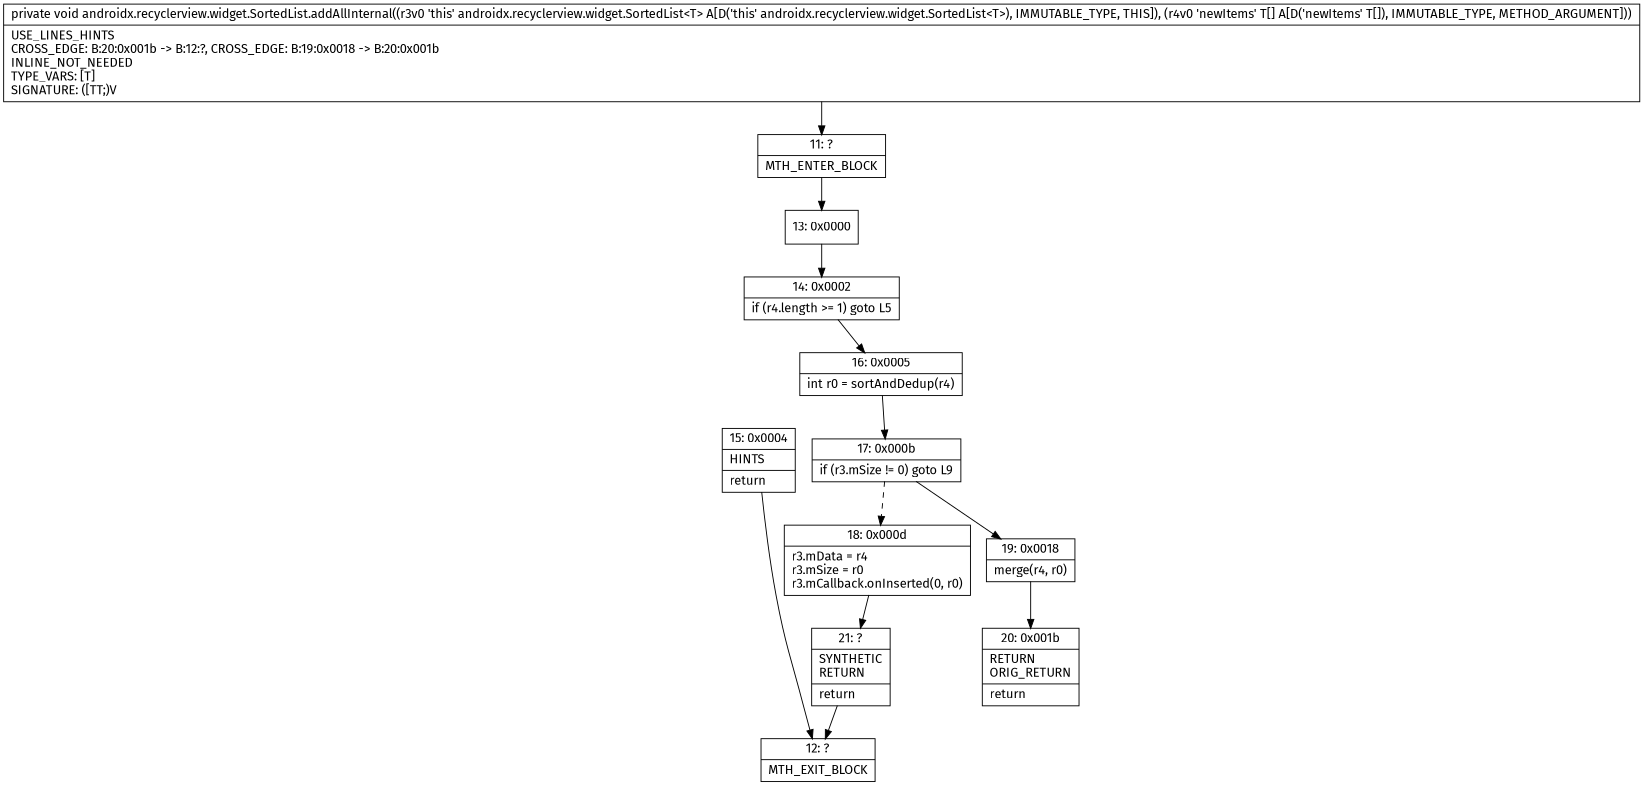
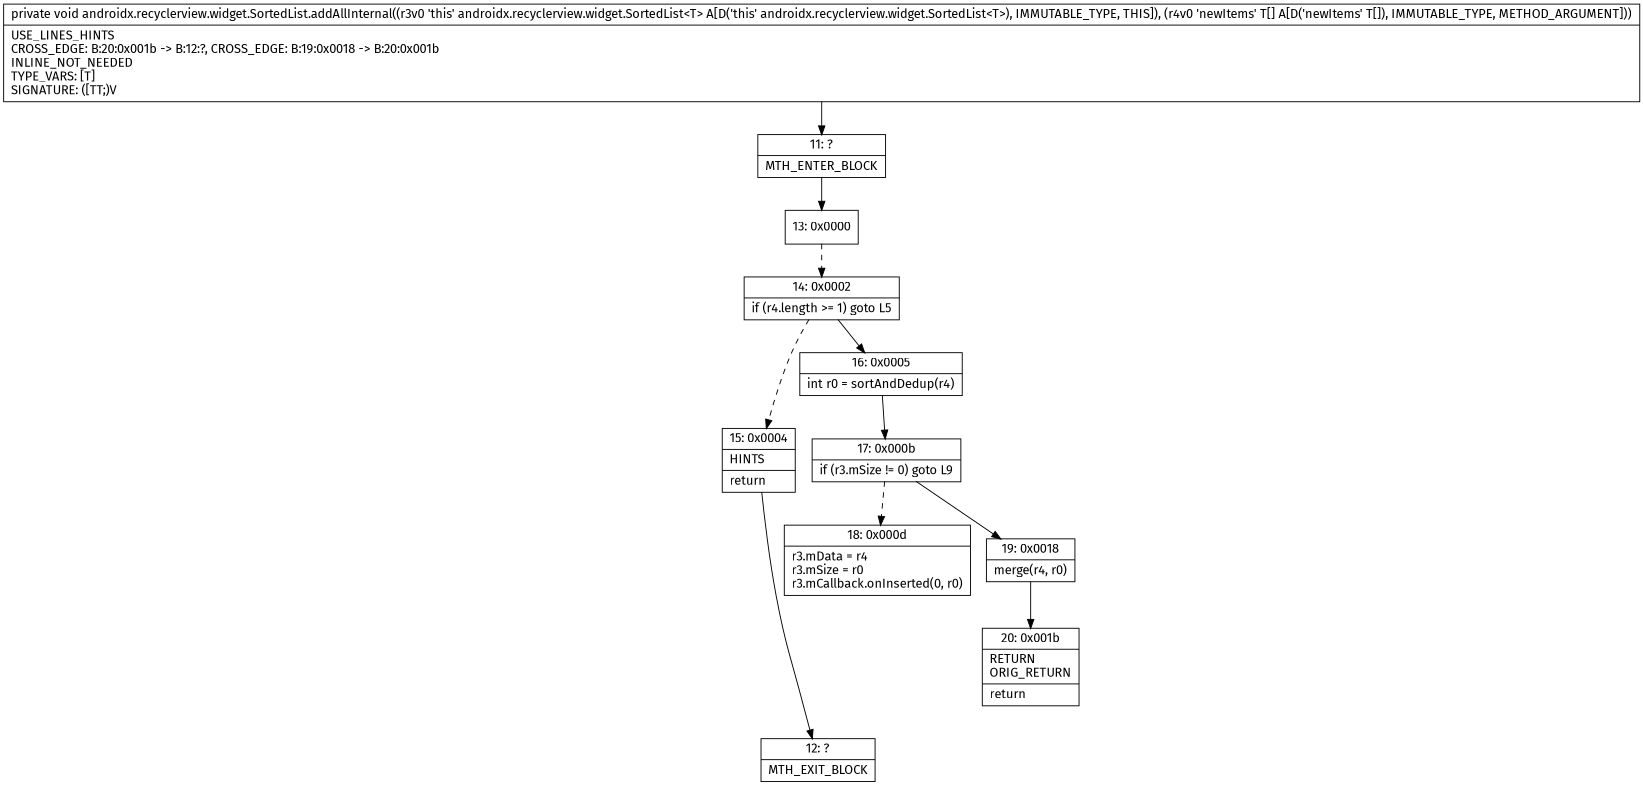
(822, 256) -> (822, 256)
none -> (785, 368)
(851, 667) -> none
